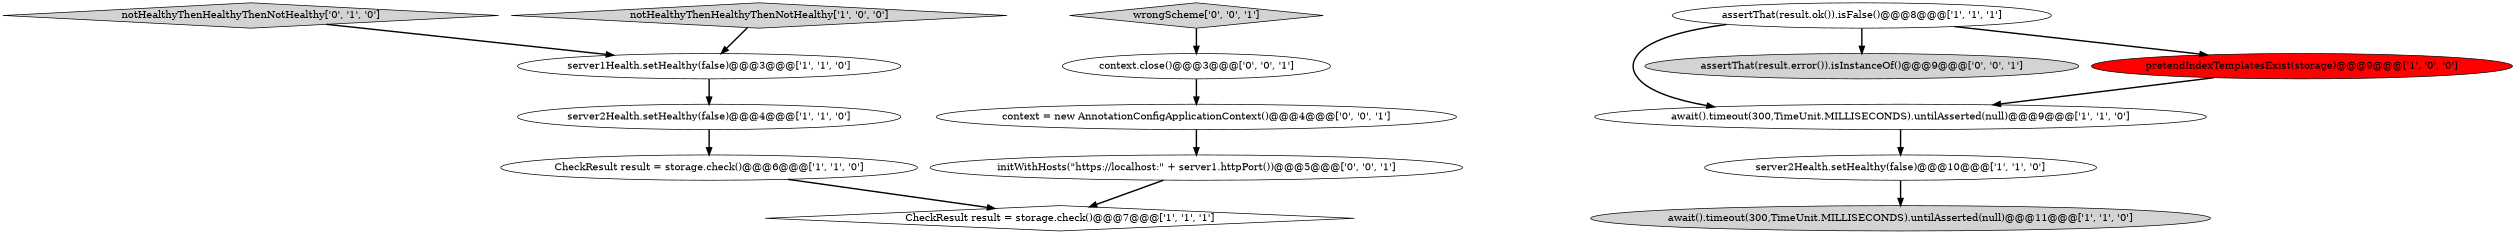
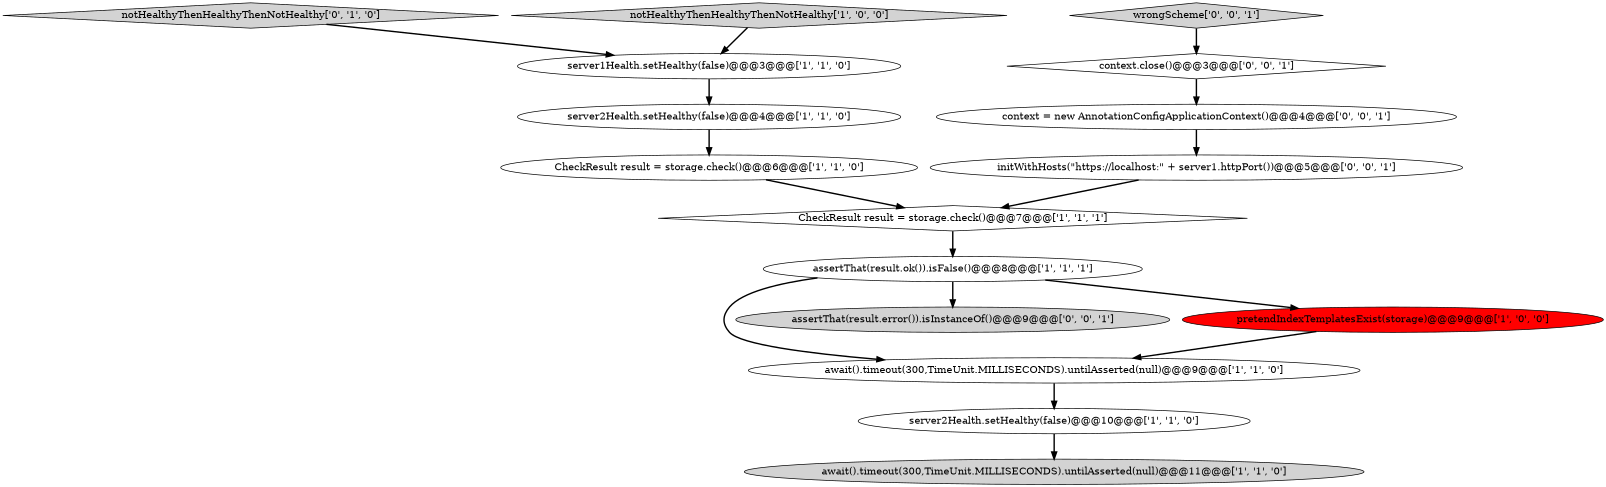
(1196, 66) -> (1196, 66)
none -> (953, 240)
